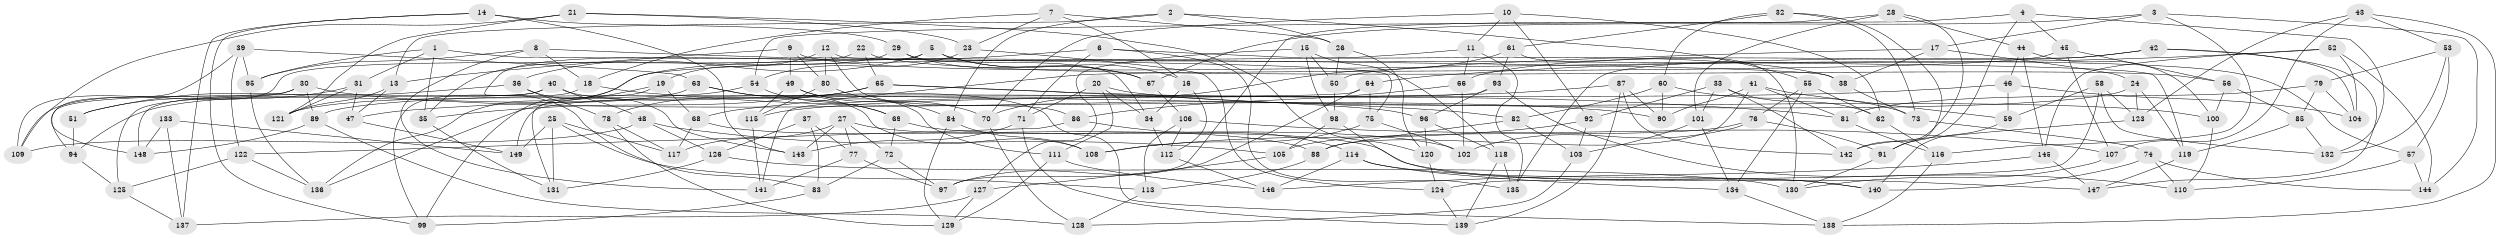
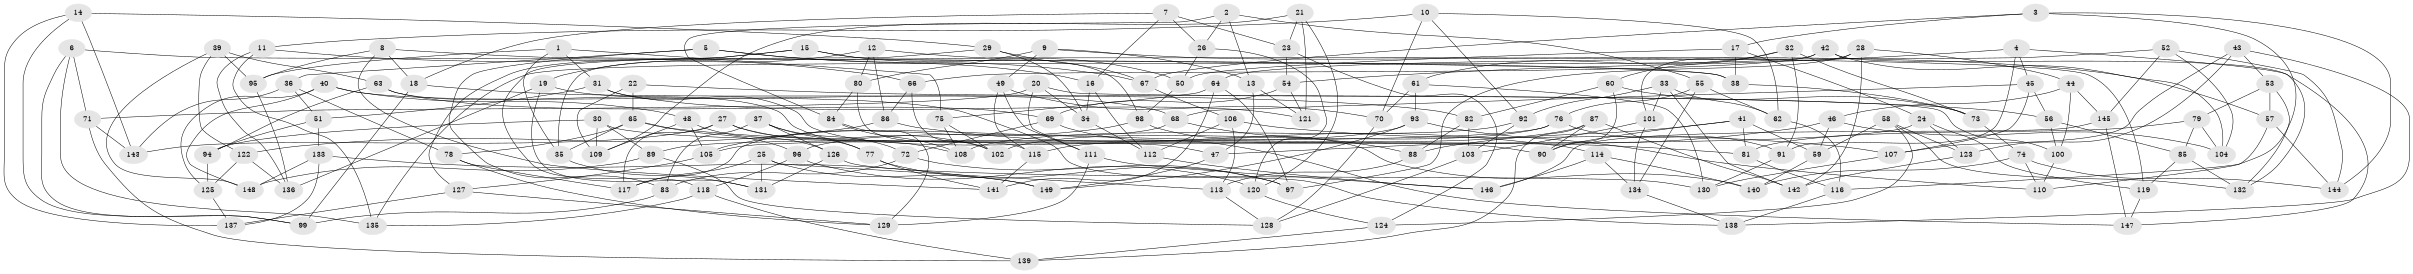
(866, 137) -> (832, 137)
none -> (319, 138)
